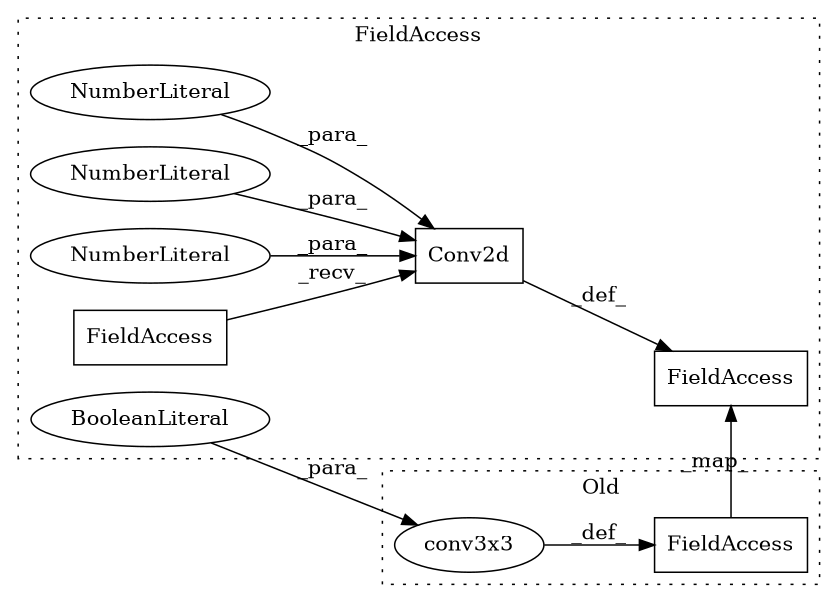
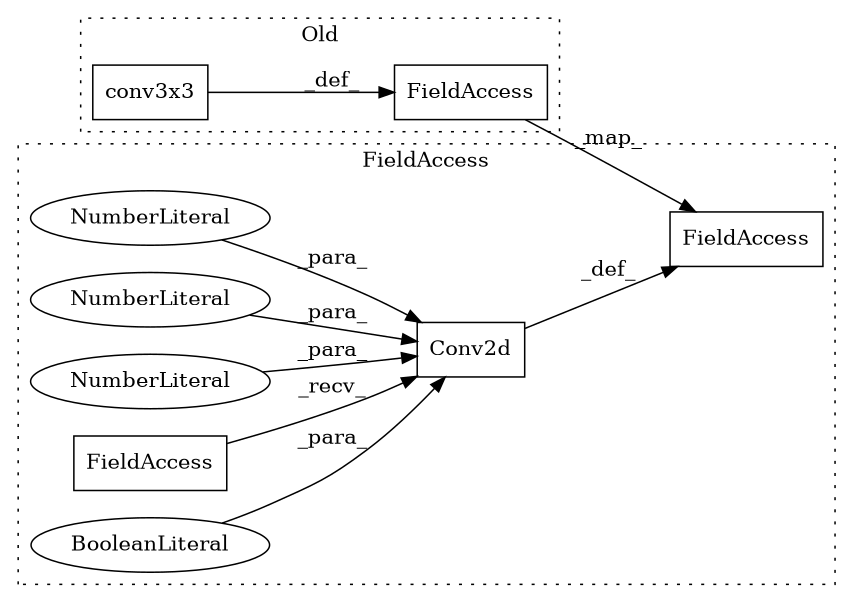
(307, 481) -> (338, 470)
(469, 545) -> (150, 92)
